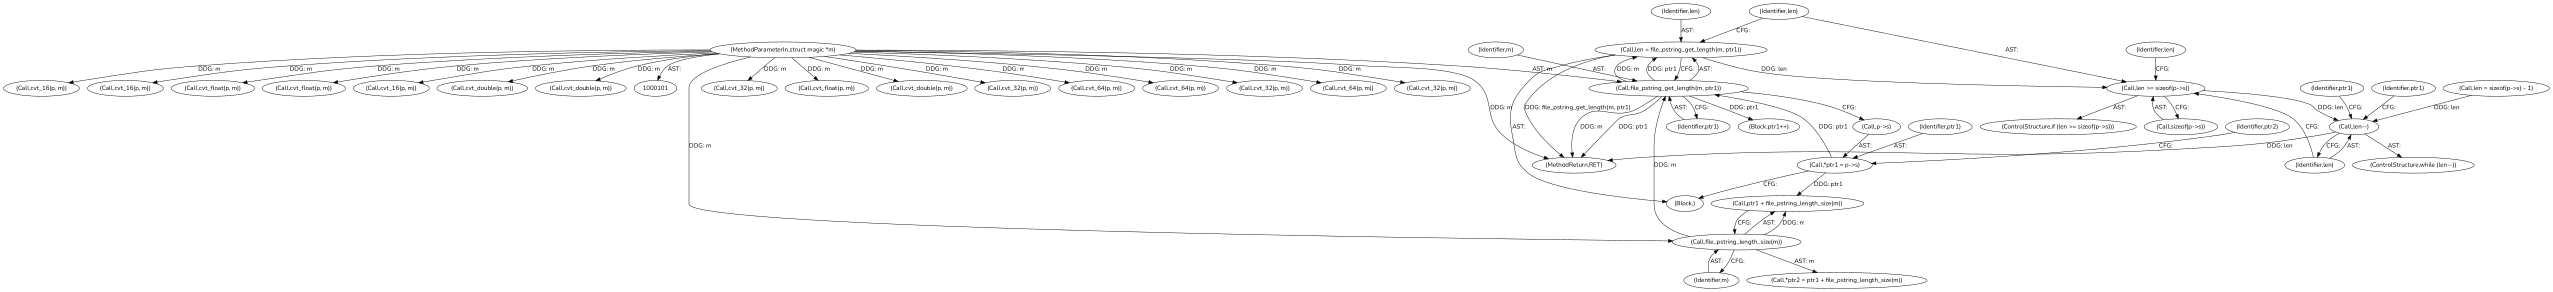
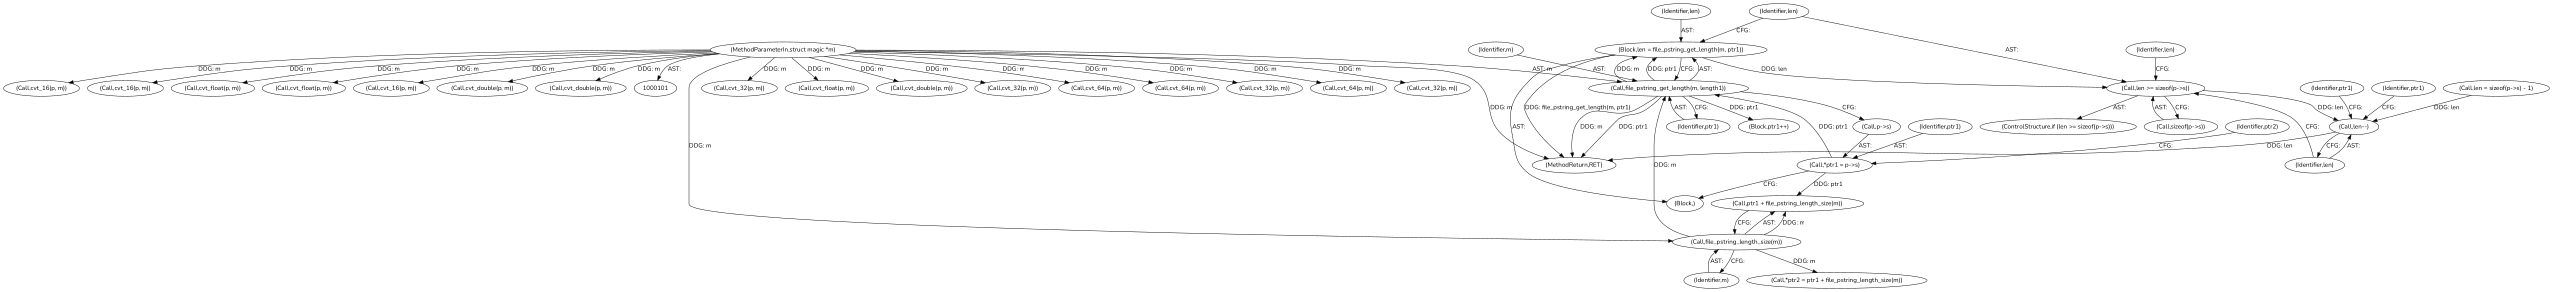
(1681, 50) -> (1681, 50)
(1669, 88) -> (1669, 88)
(2413, 165) -> none
(1804, 261) -> (1804, 261)
